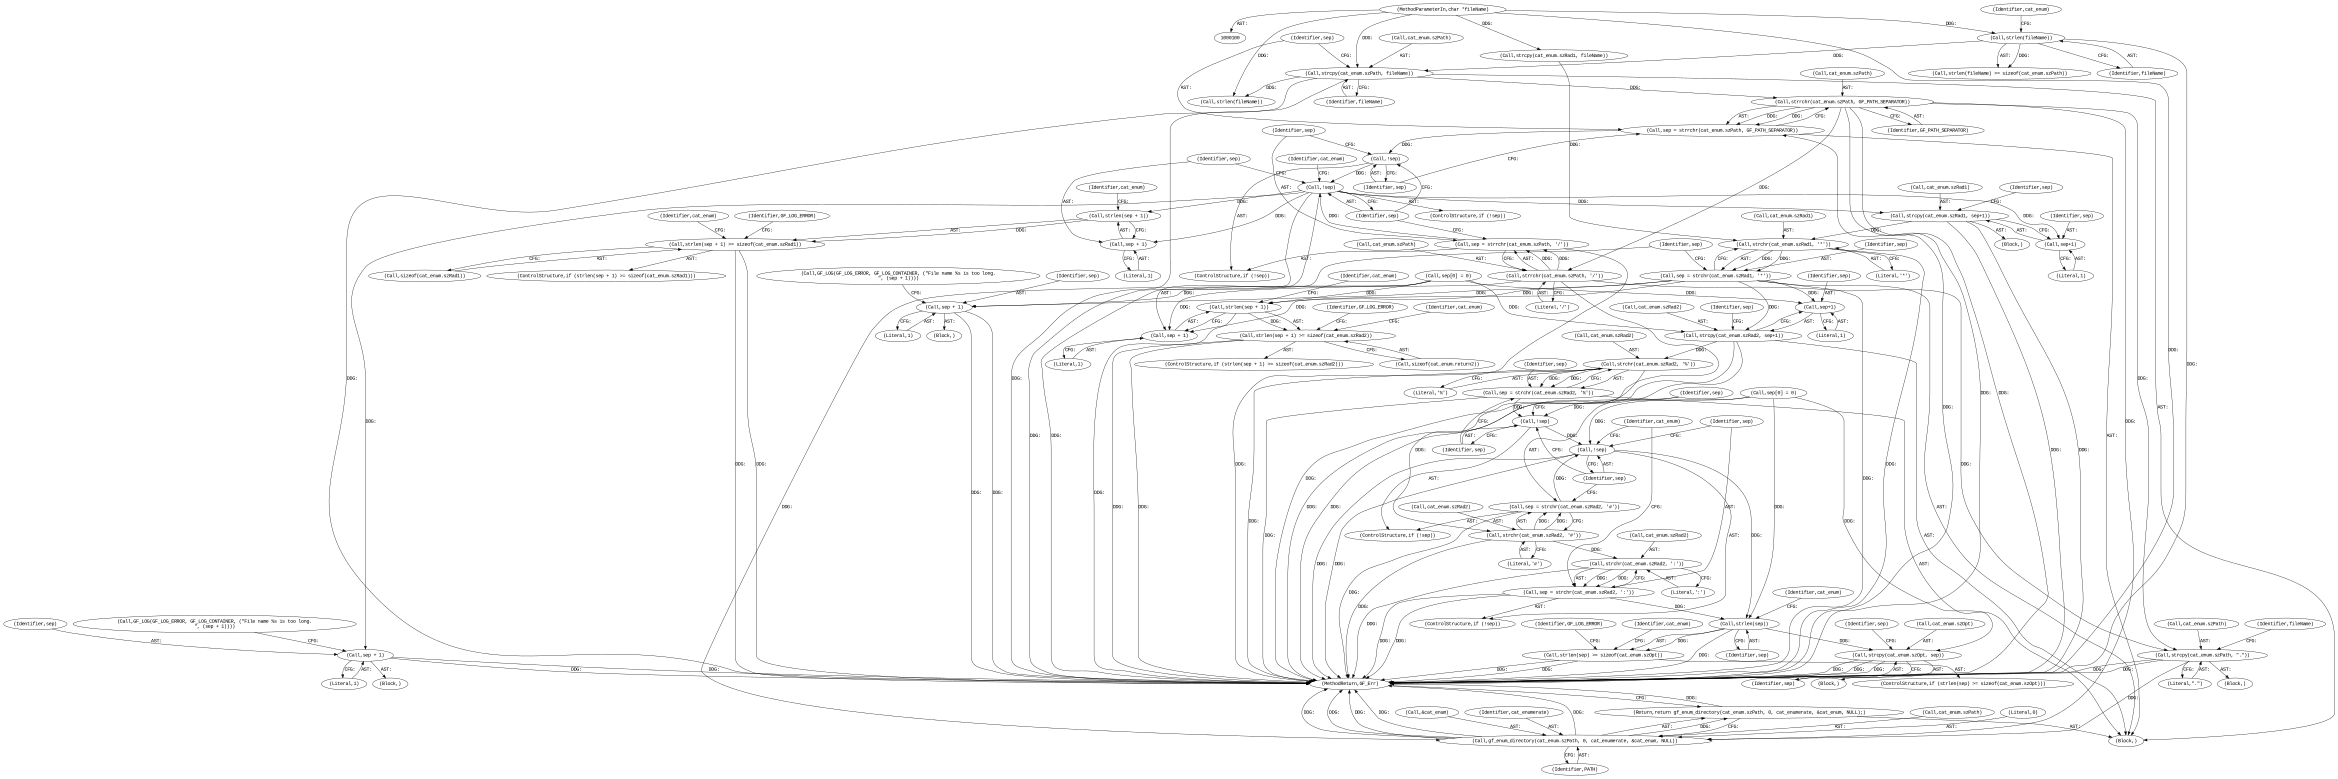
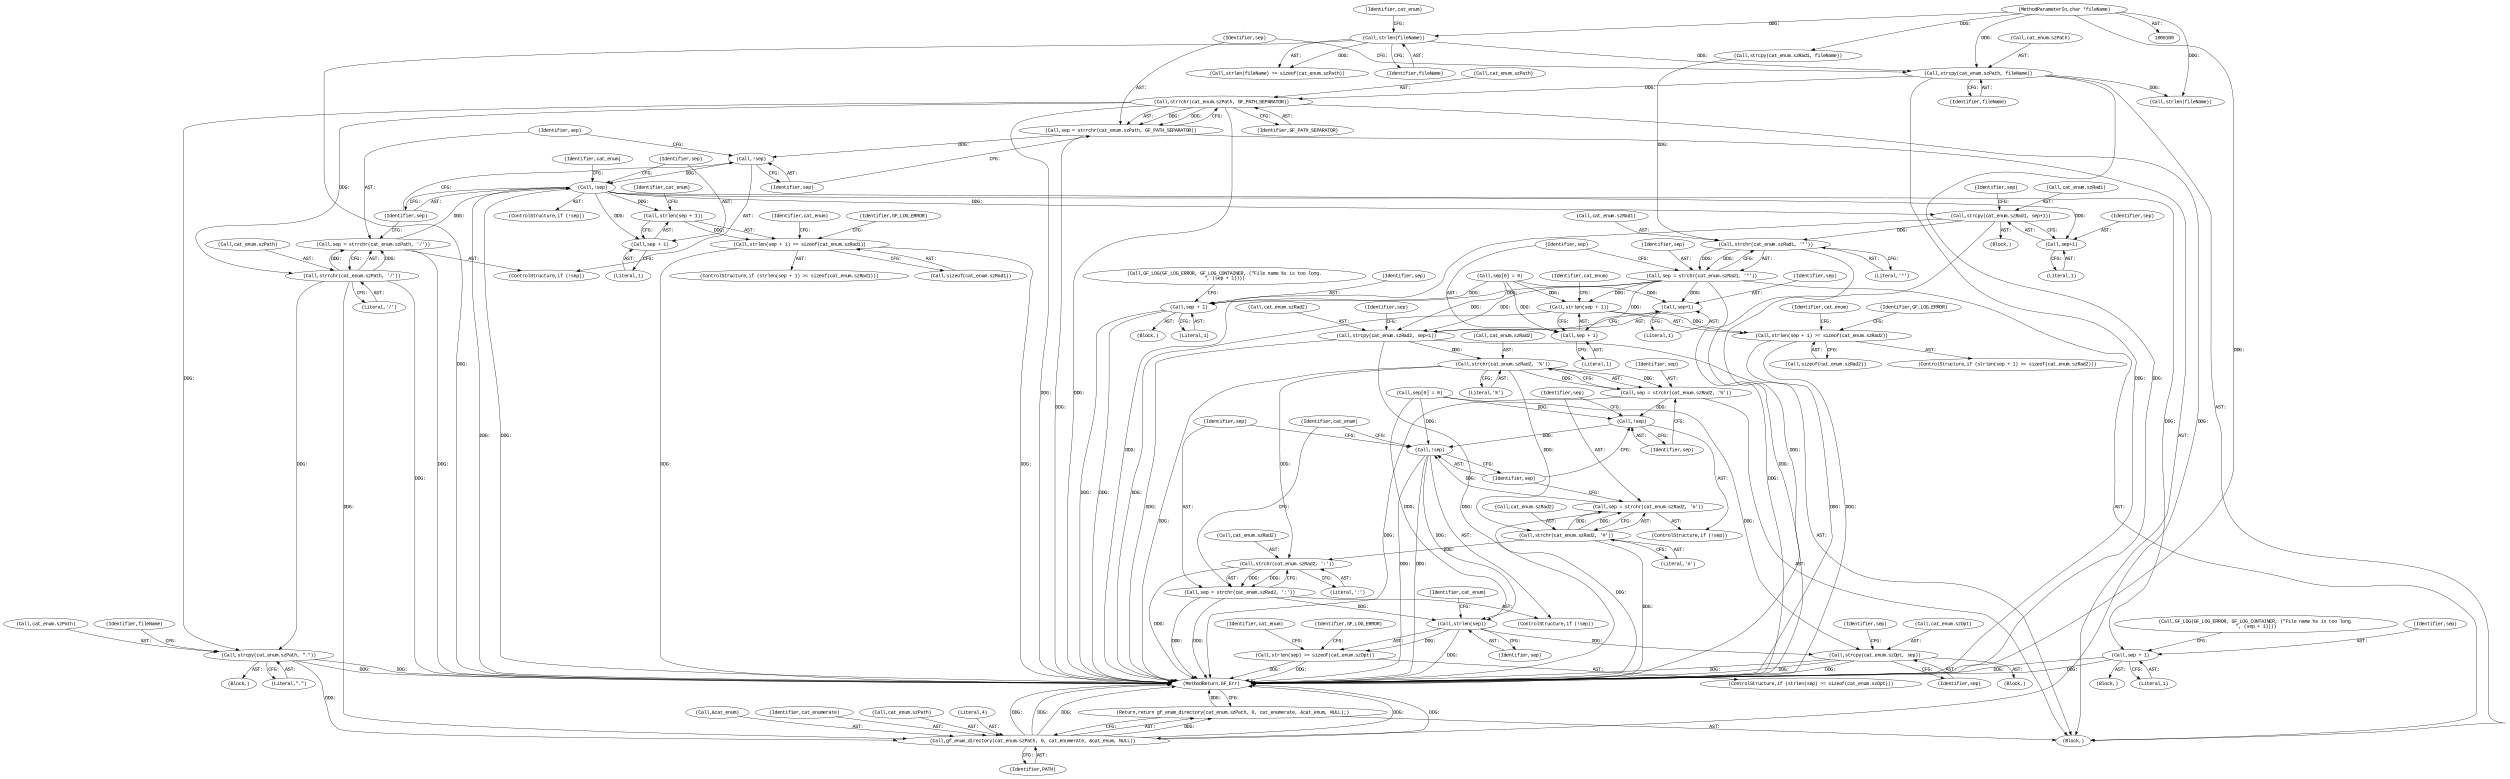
(1437, 364) -> (1826, 364)
none -> (1281, 391)
(1905, 564) -> (1055, 453)
(2023, 712) -> (972, 712)
